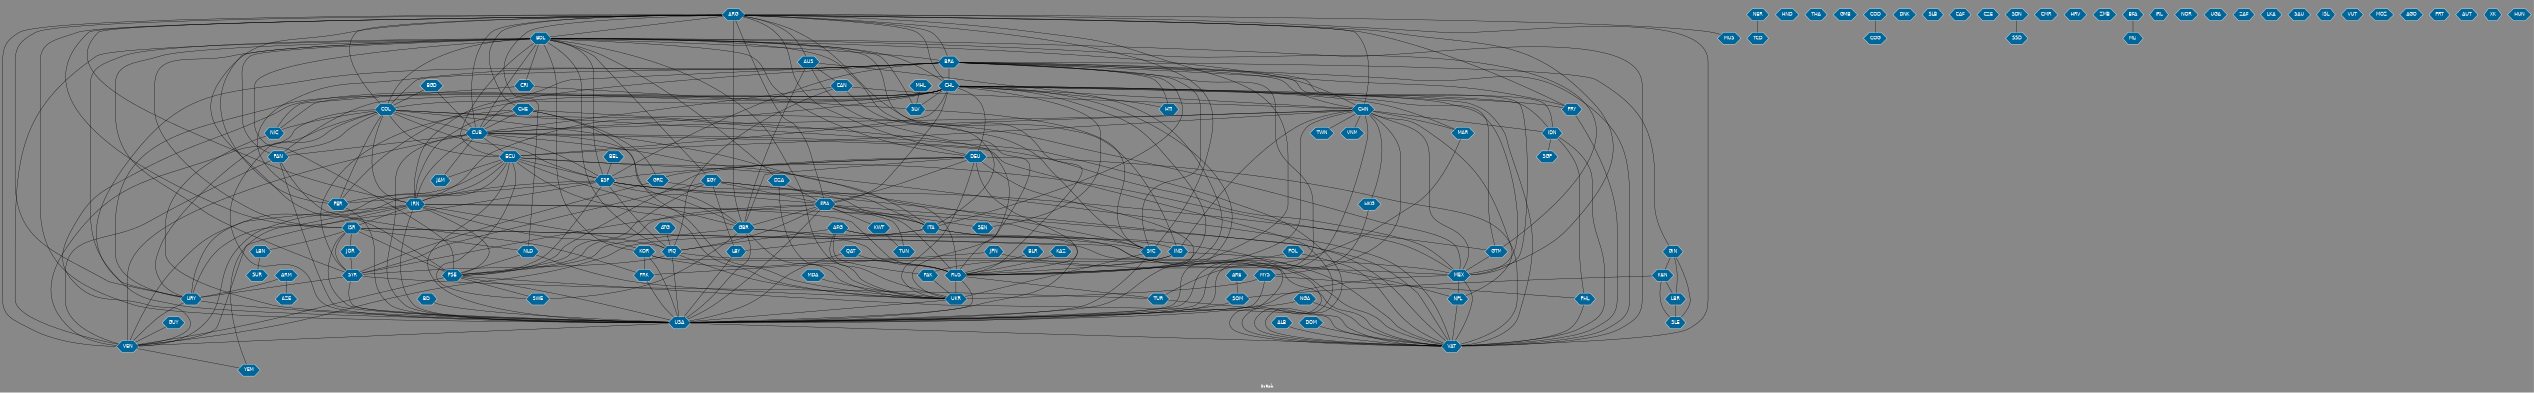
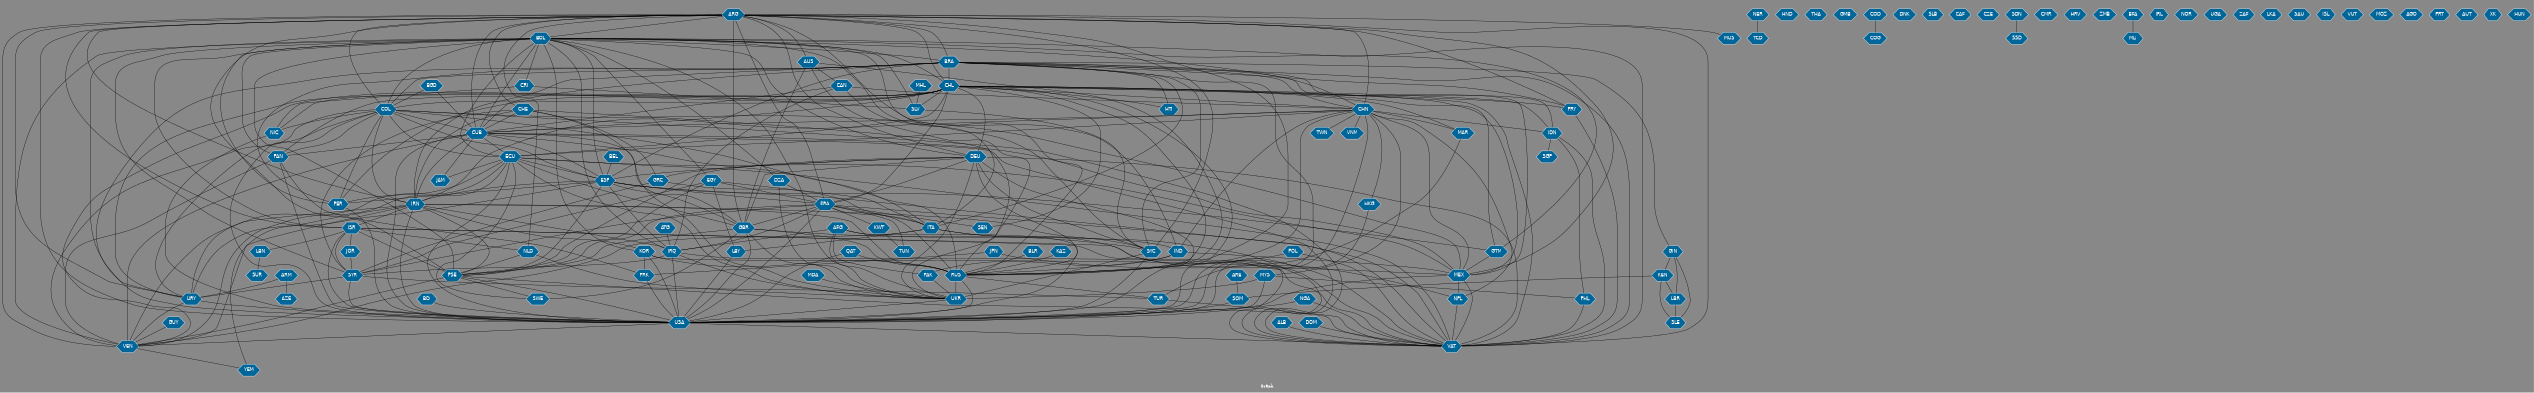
(923, 205) -> (1039, 214)
